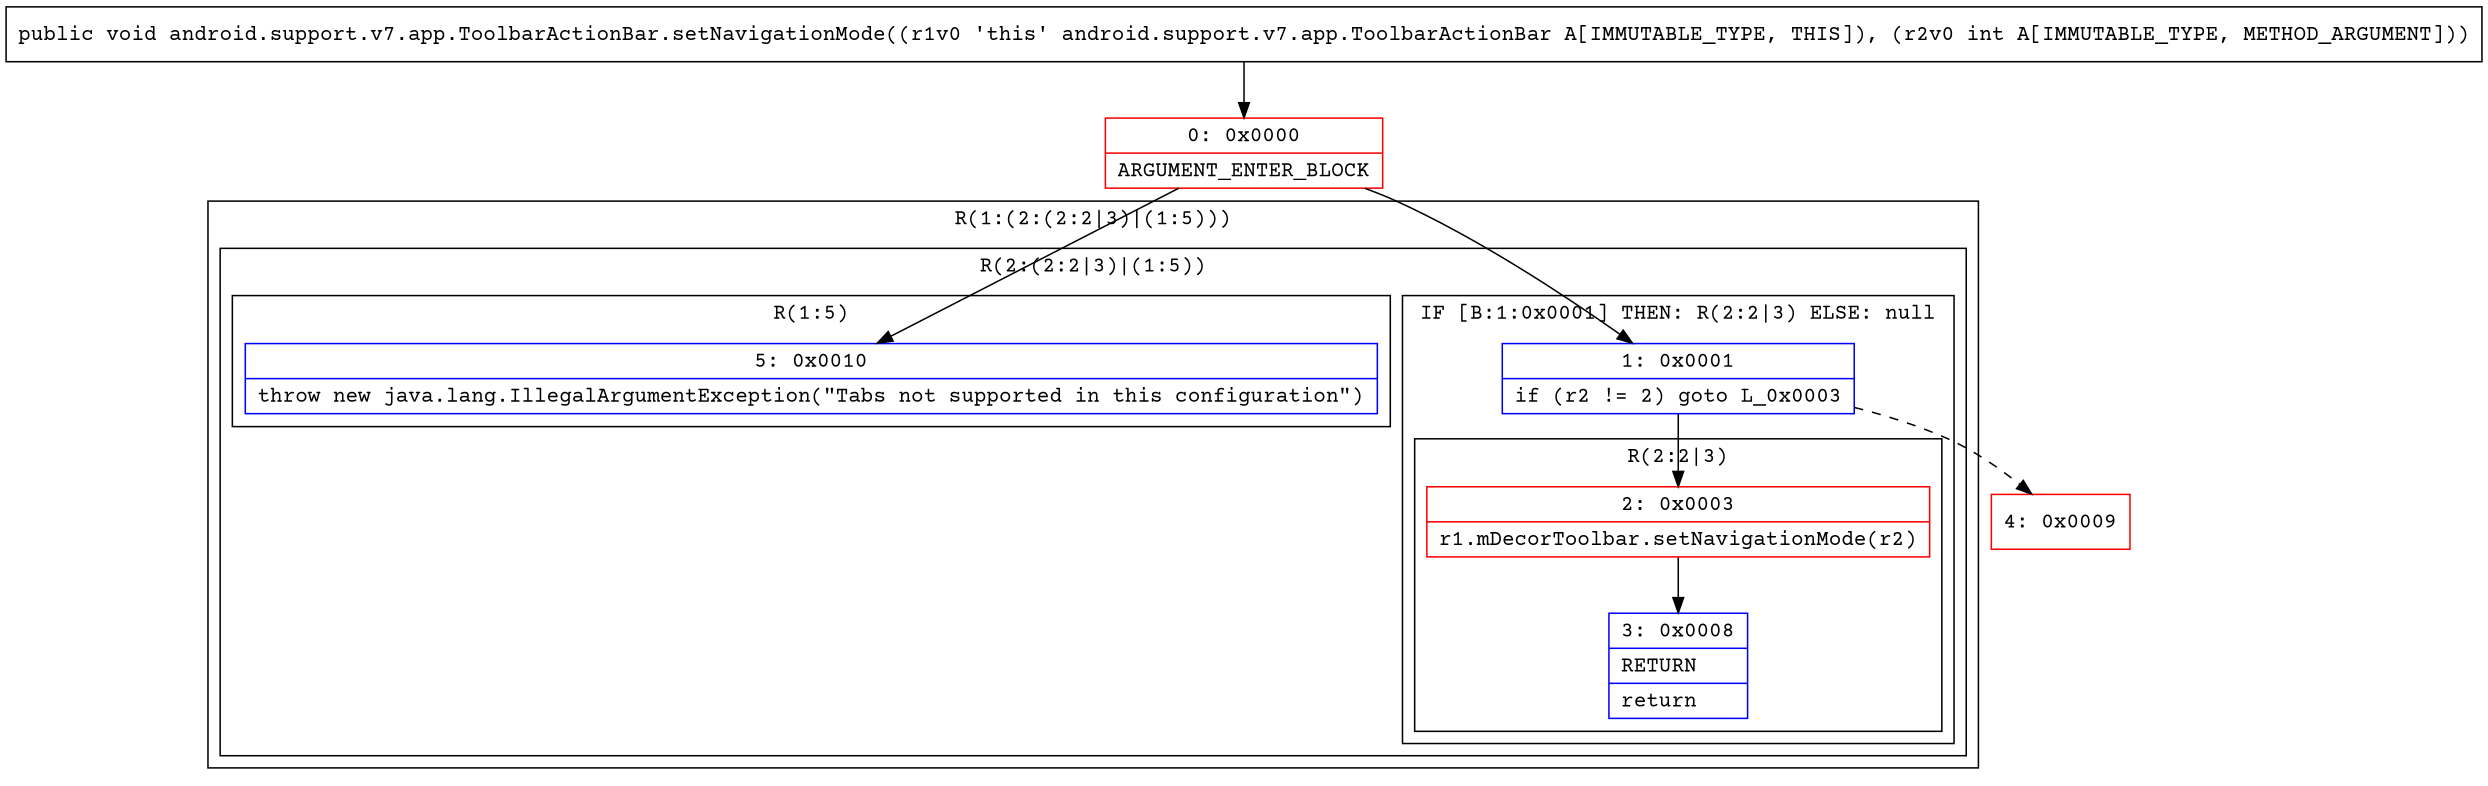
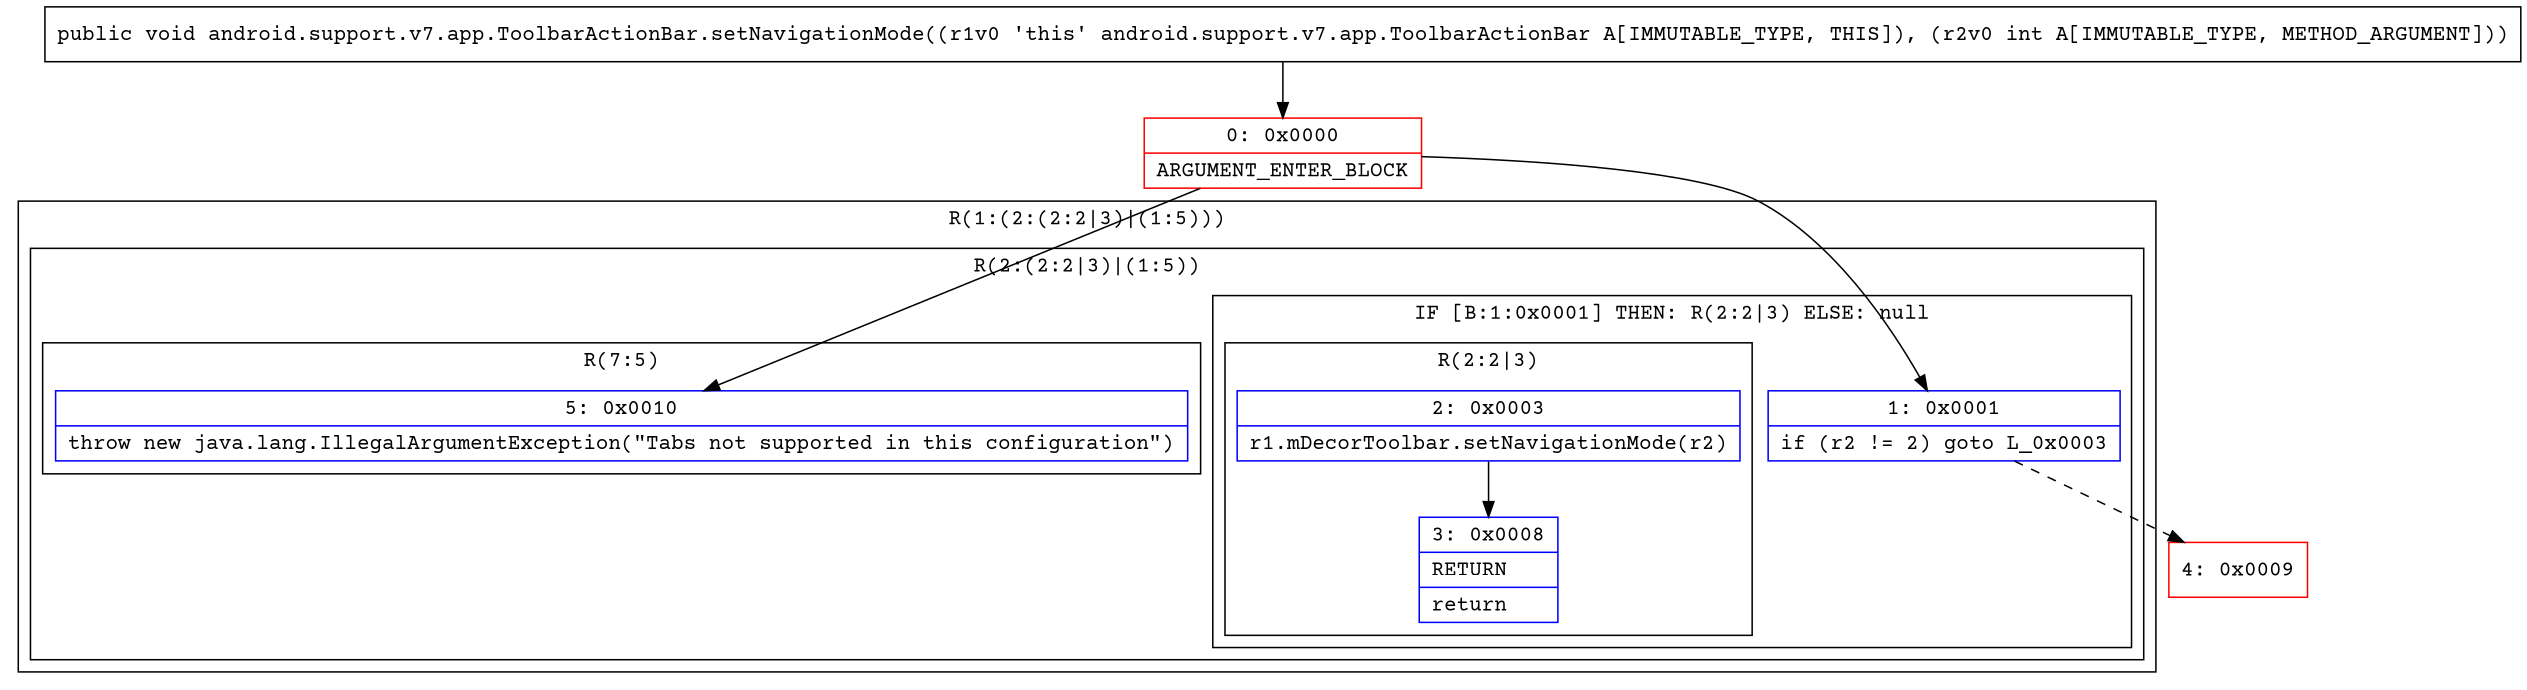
(811, 313) -> (622, 360)
(1678, 448) -> none
(1678, 522) -> (1489, 426)
